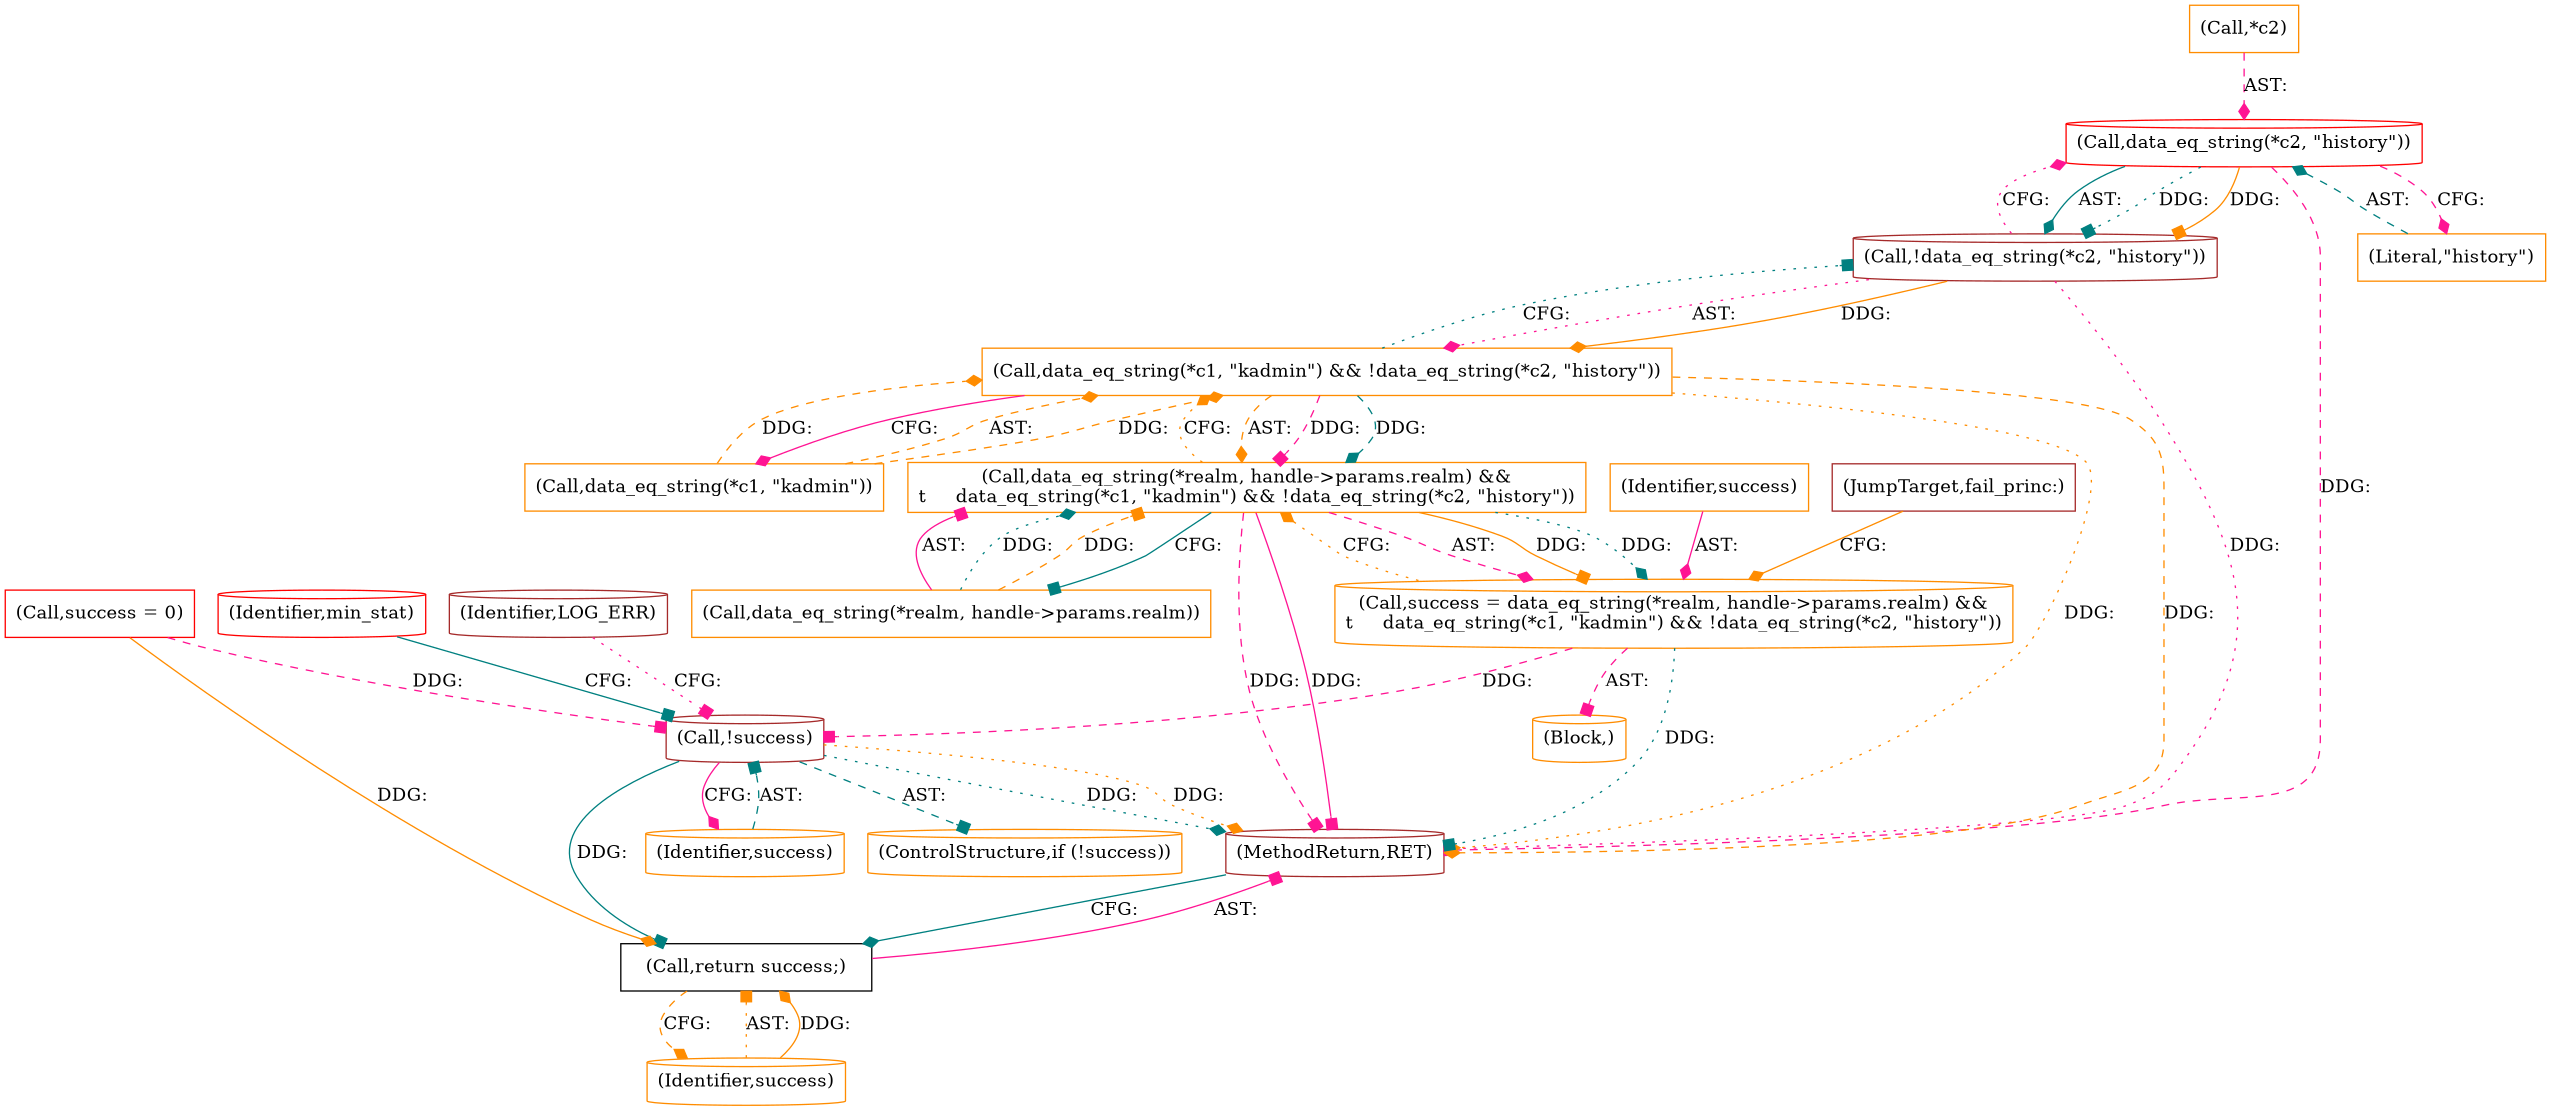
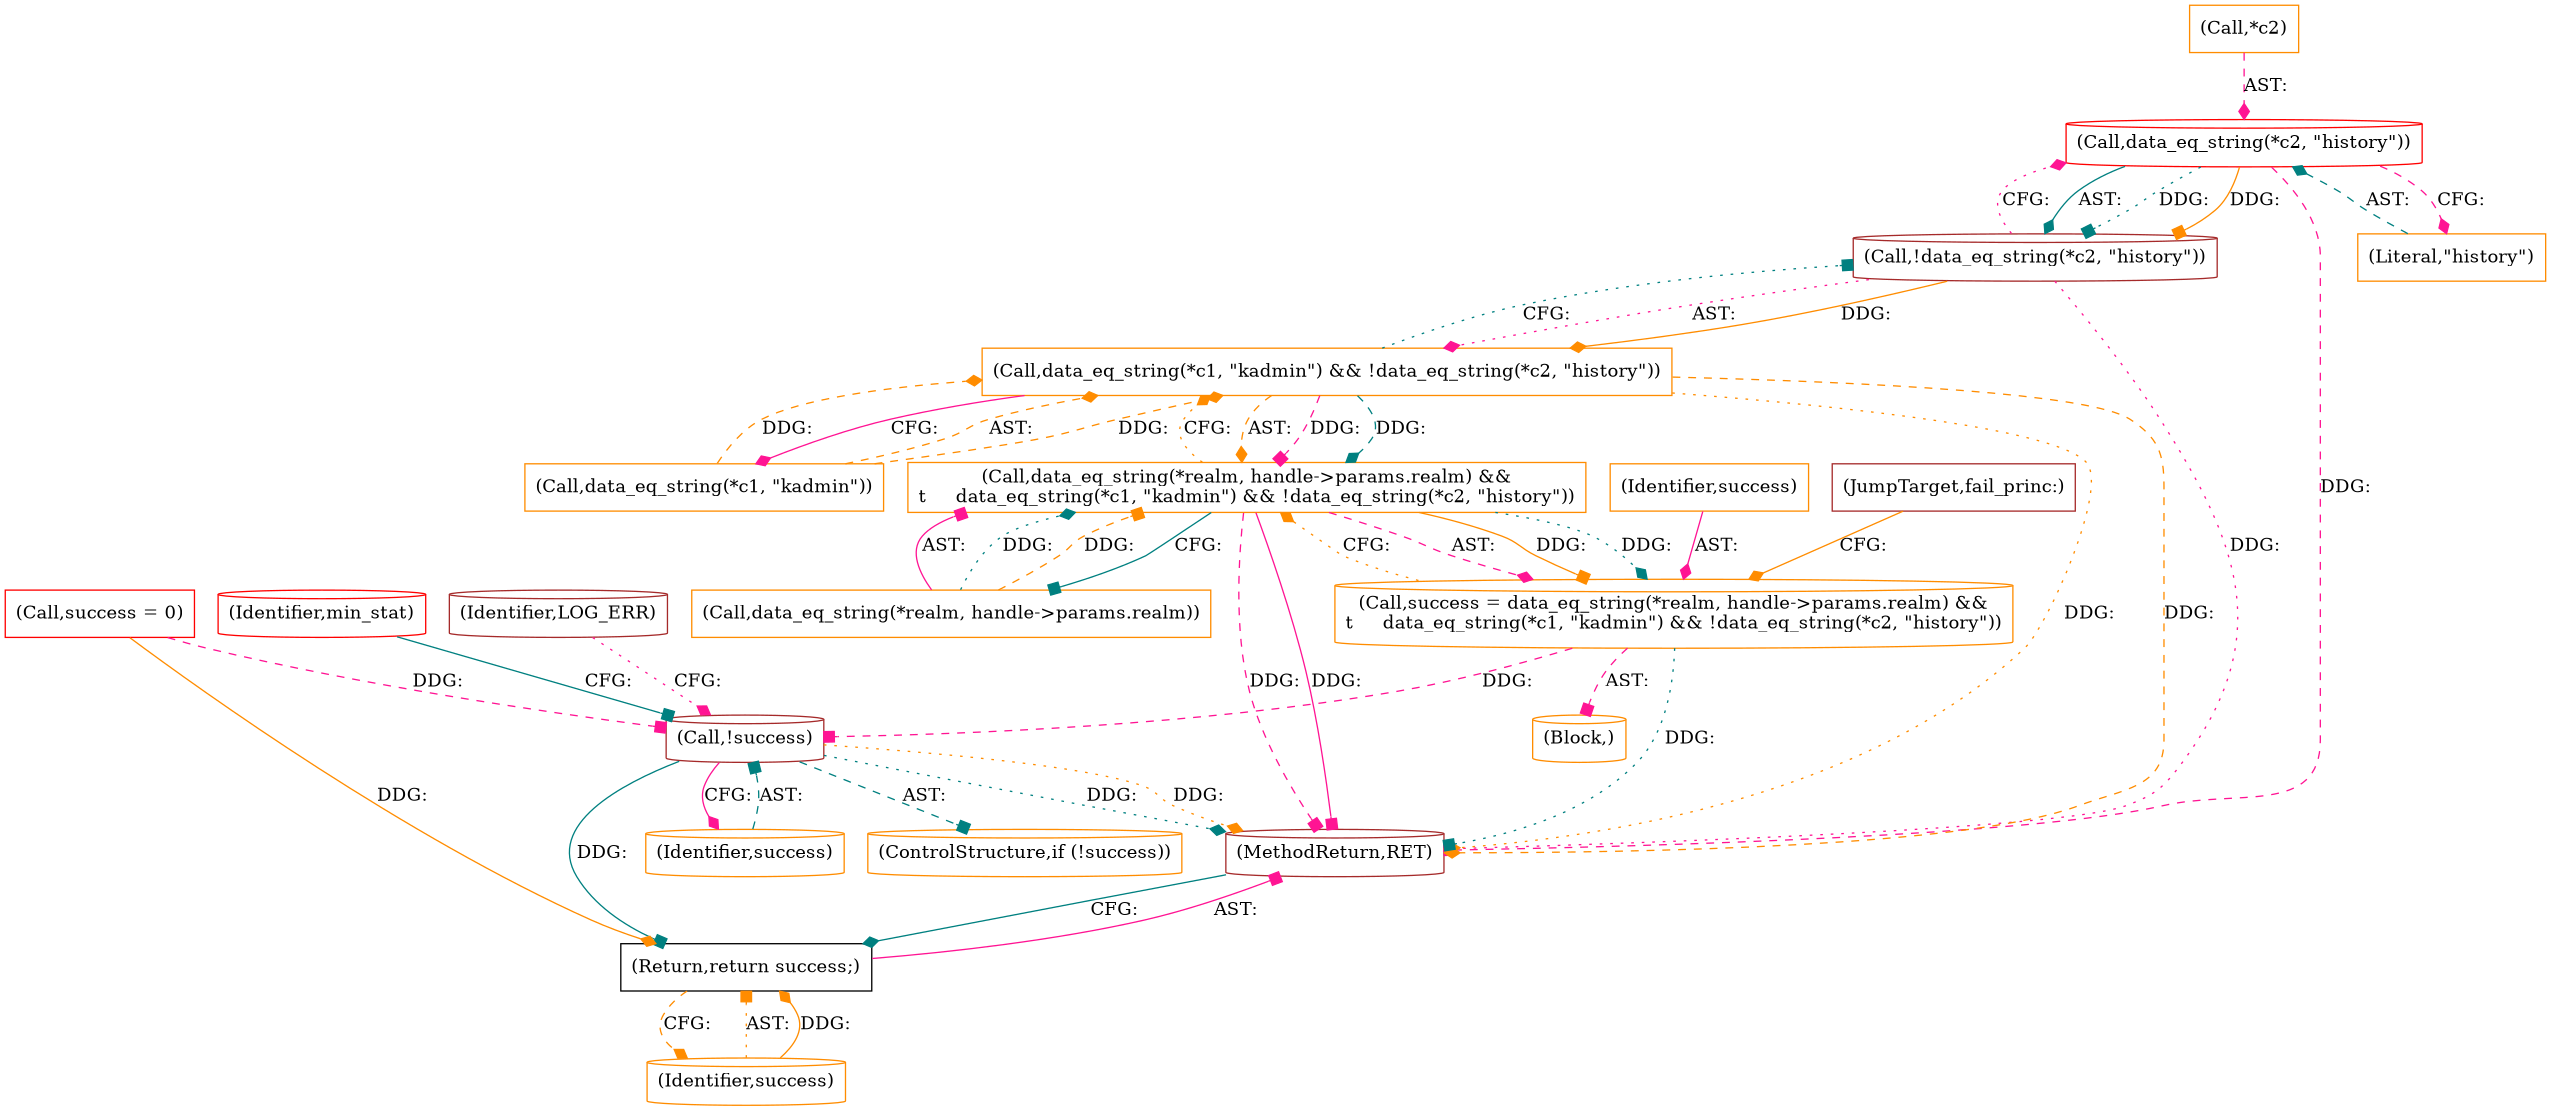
(645, 672) -> (645, 672)
(746, 967) -> (746, 967)
